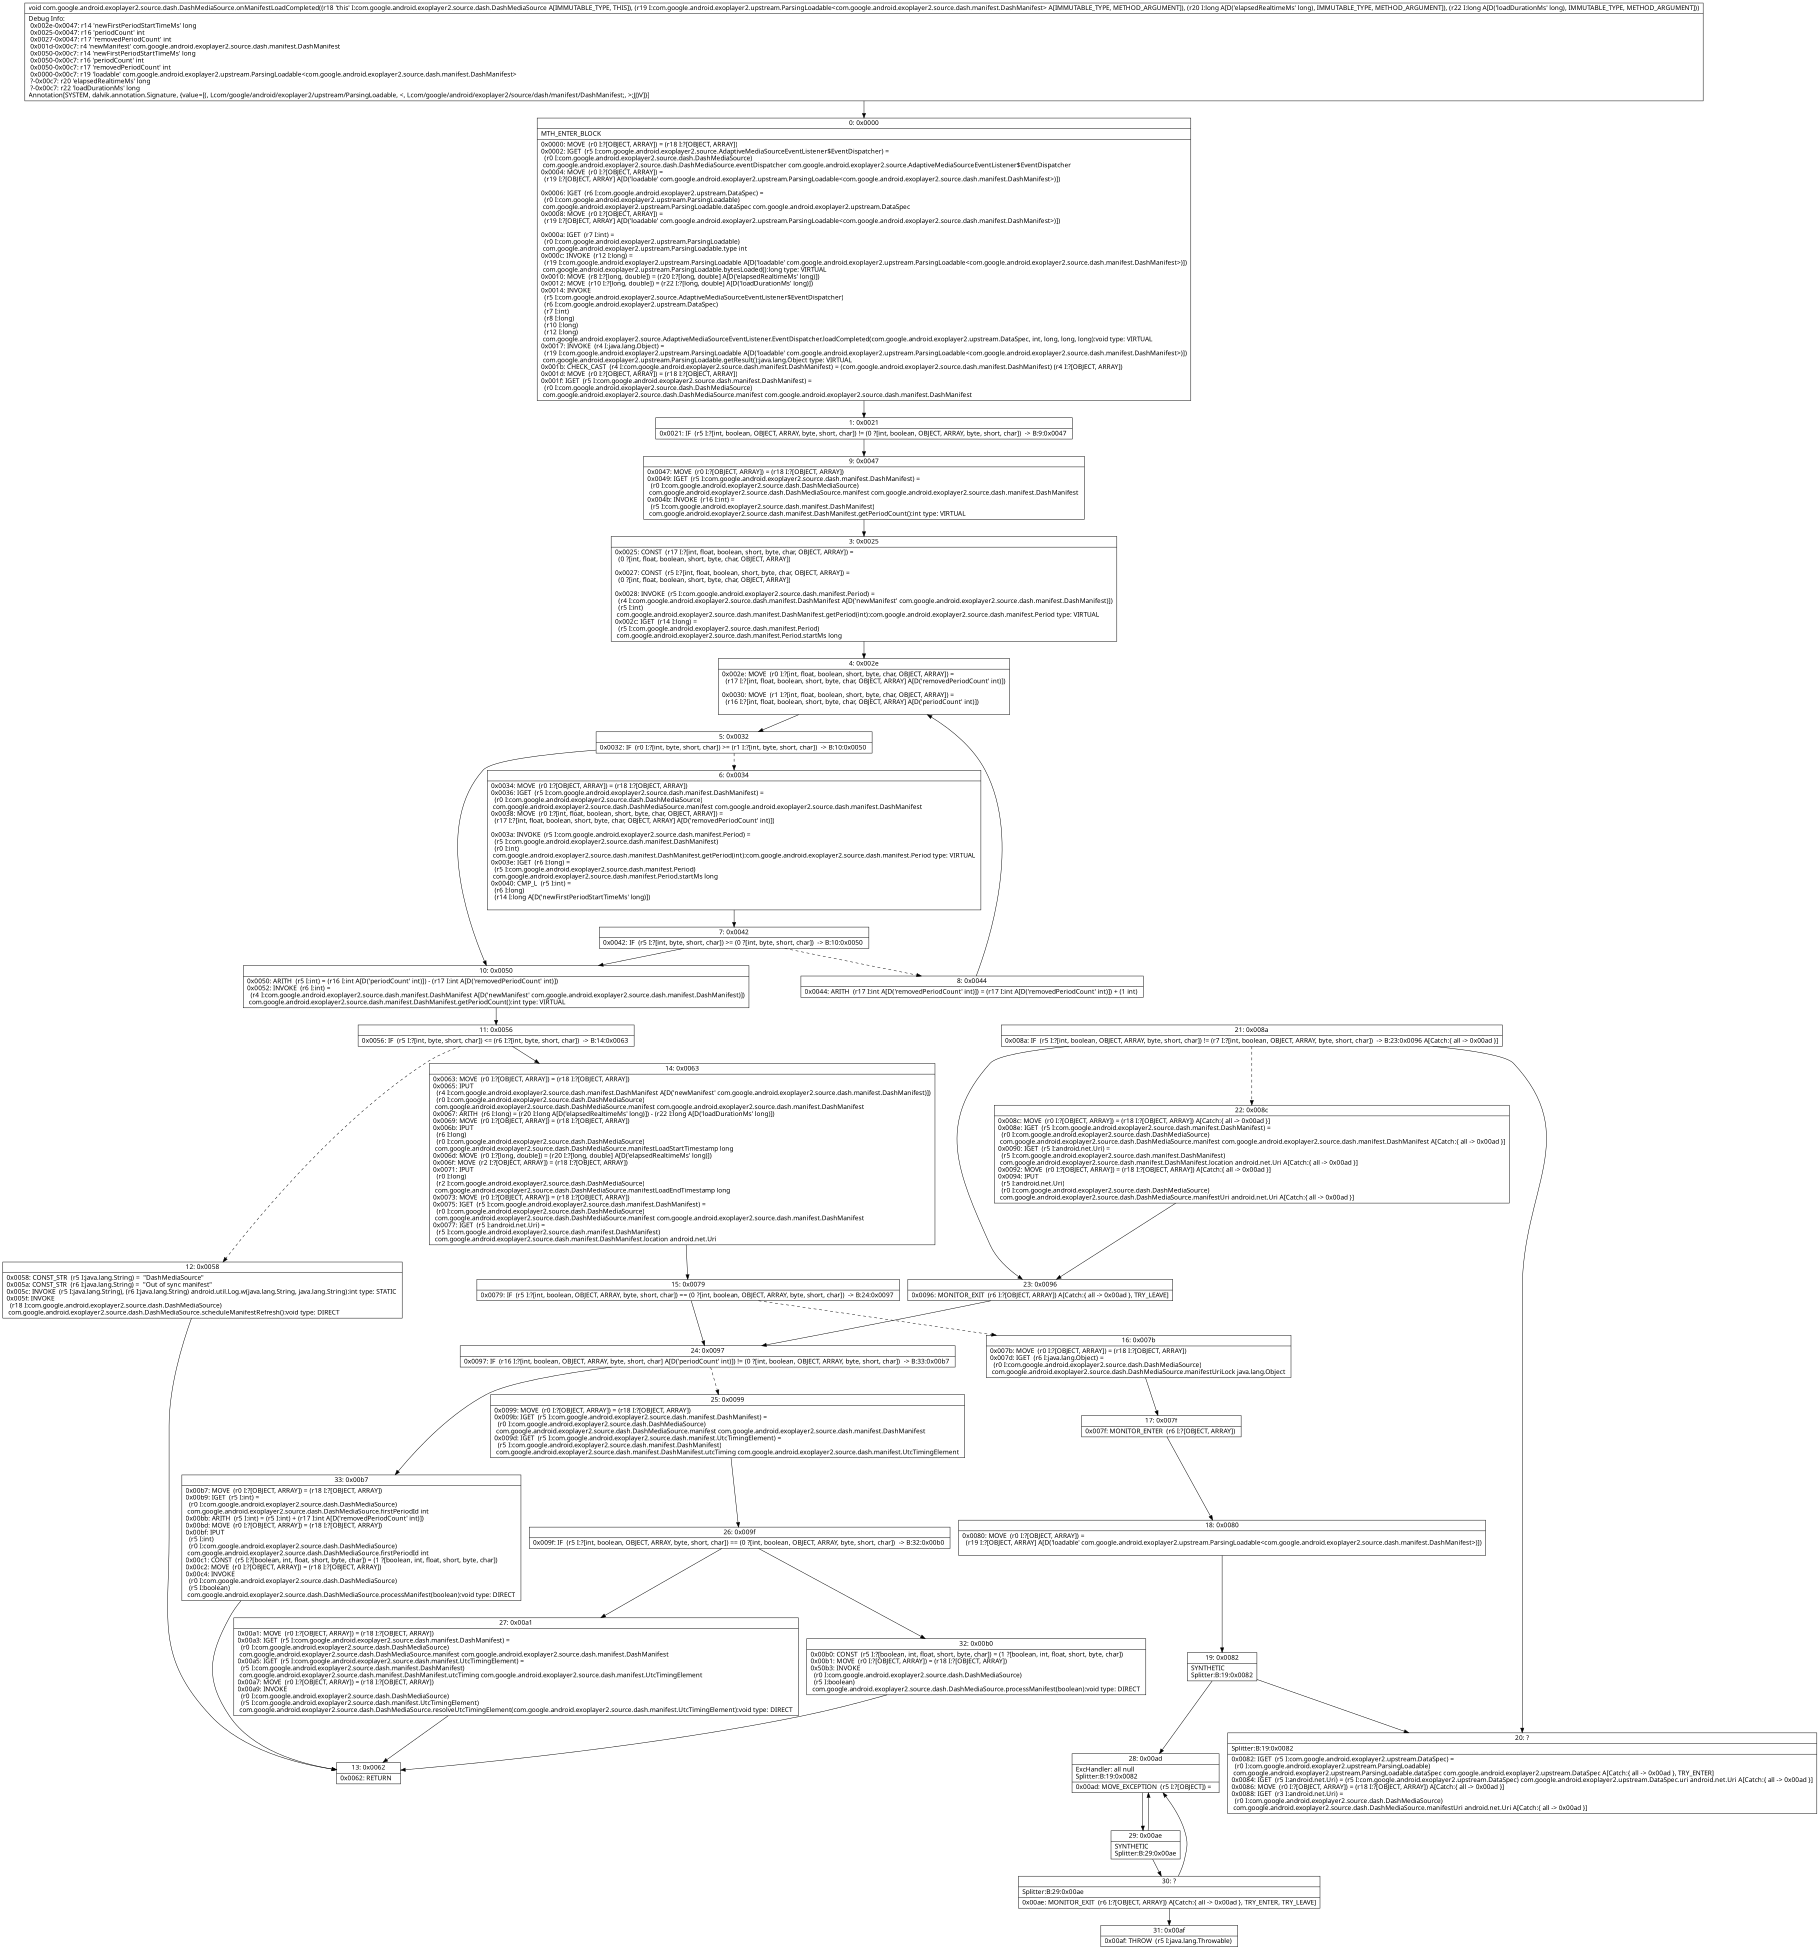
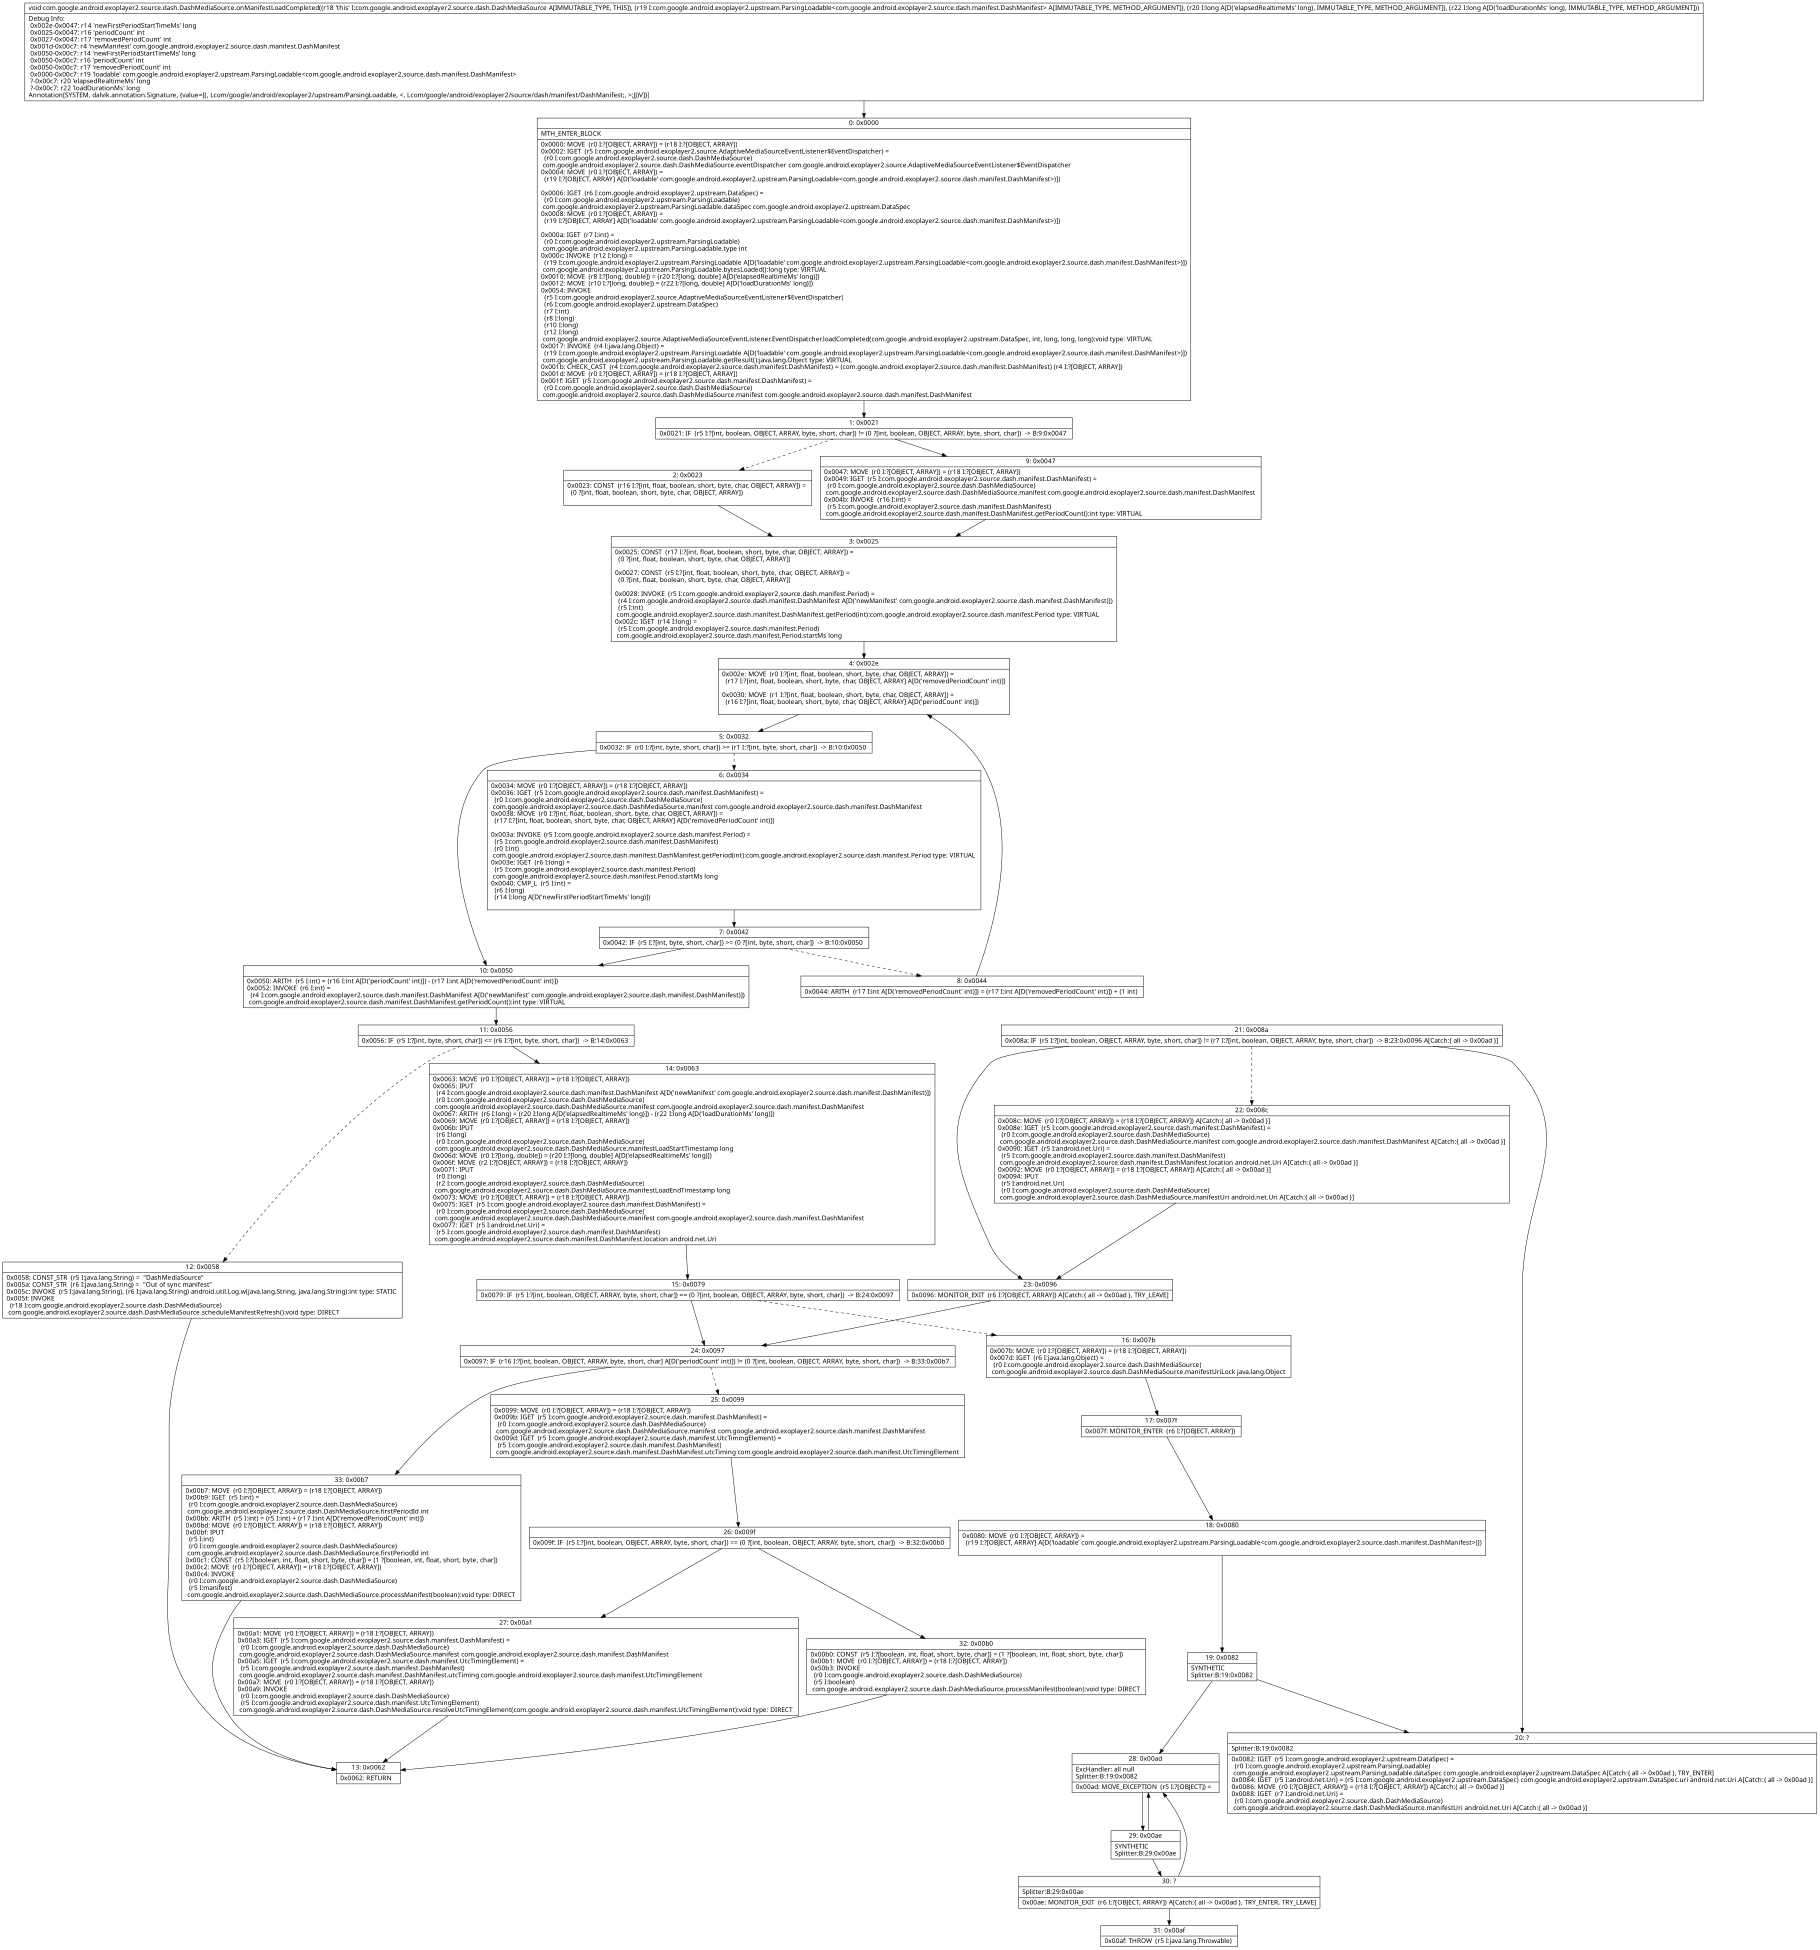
(568, 291) -> (568, 291)
none -> (688, 488)
(208, 1588) -> (209, 1588)
(1288, 1794) -> (1288, 1794)
